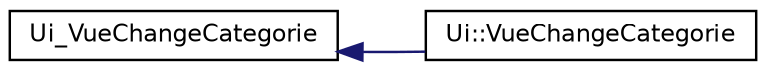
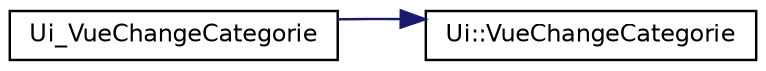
(394, 52) -> (369, 19)
